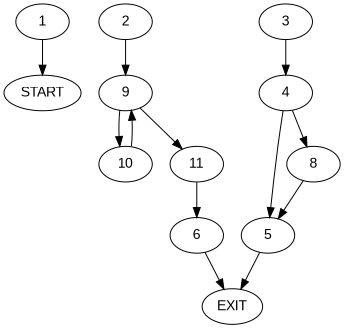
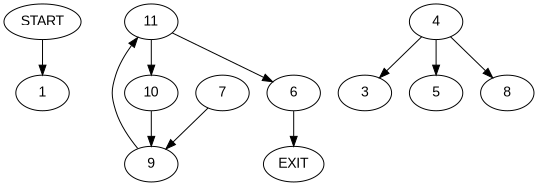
(126, 22) -> (222, 93)
(43, 53) -> (43, 53)
(286, 53) -> (404, 54)
(119, 123) -> (151, 53)
(294, 196) -> none
(253, 266) -> none
